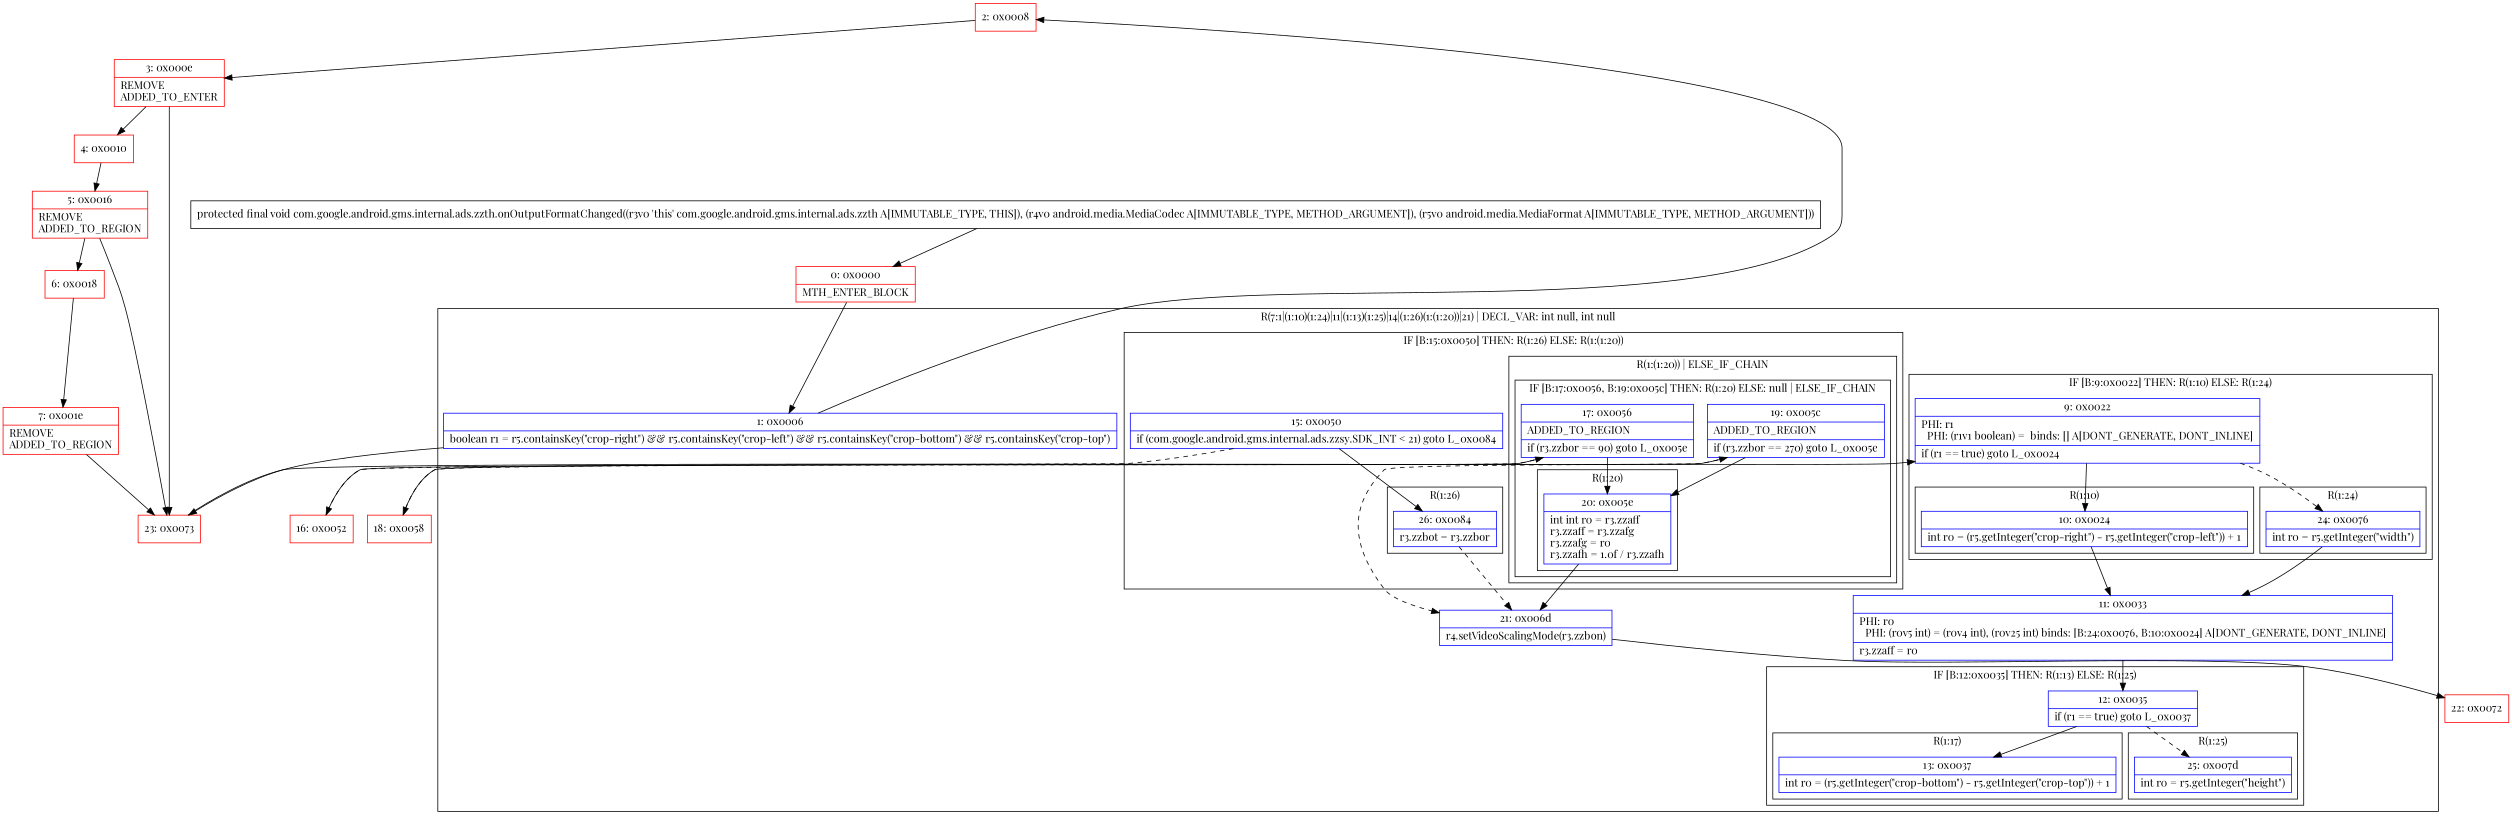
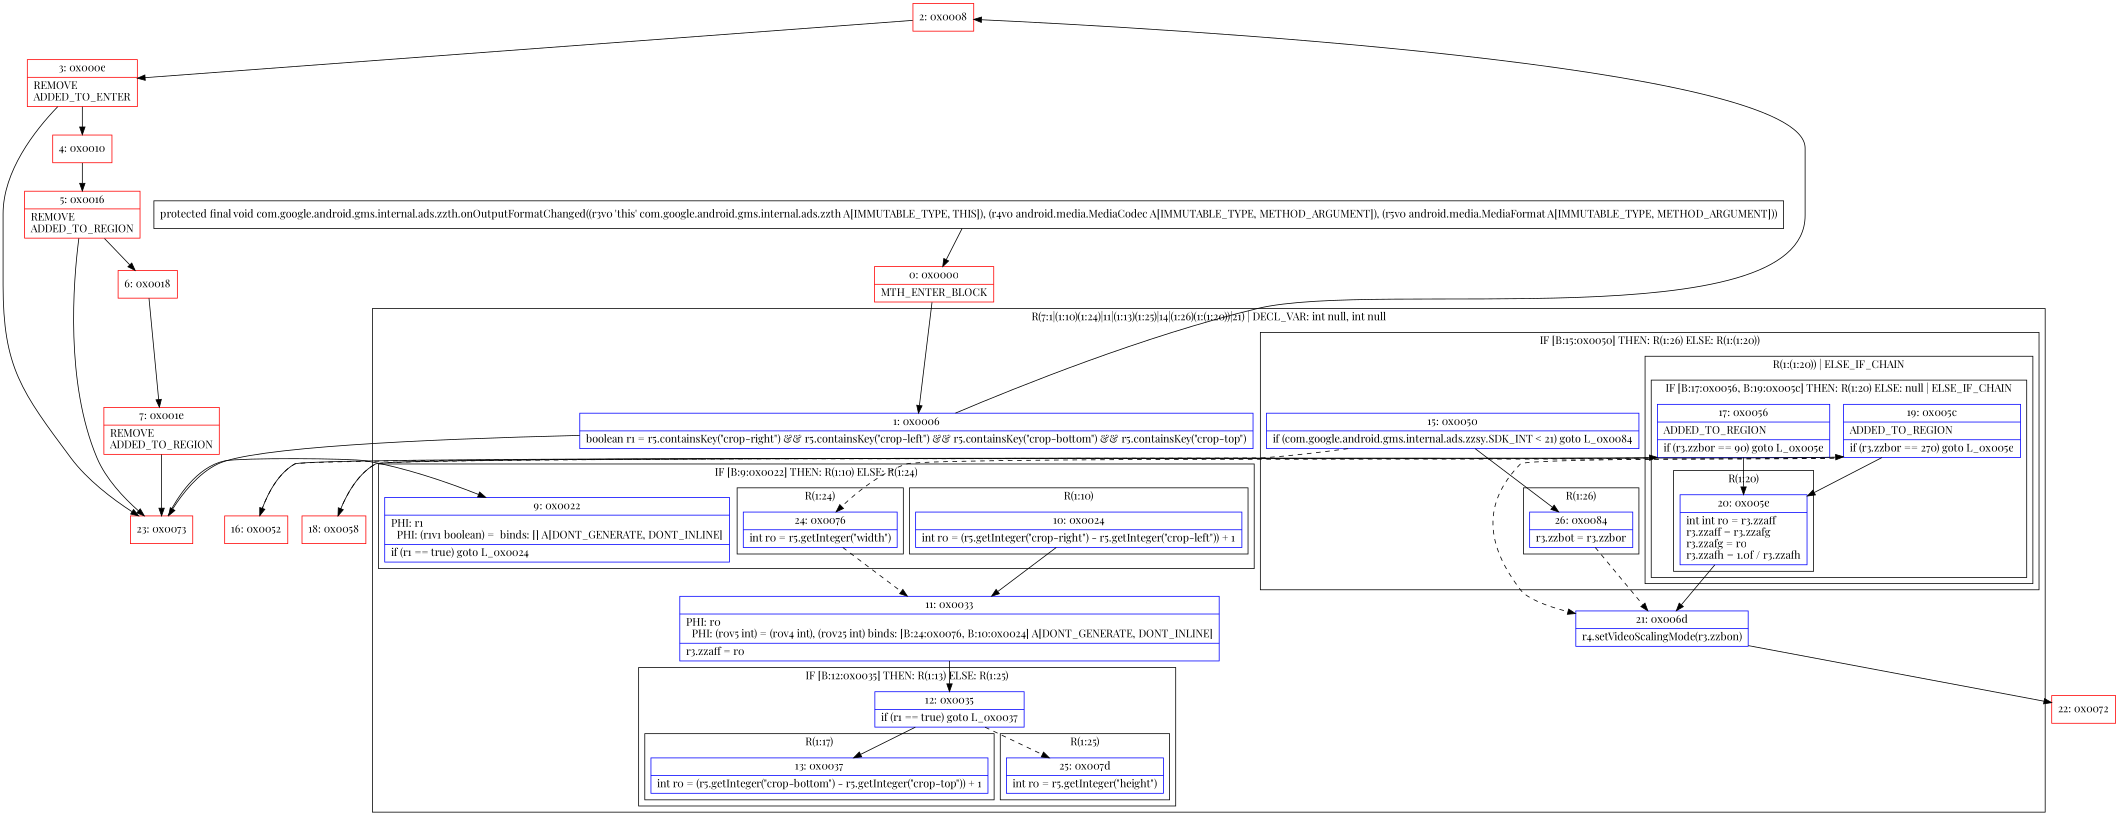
(2086, 482) -> none
(2280, 482) -> (1336, 459)
(2287, 572) -> (878, 574)
